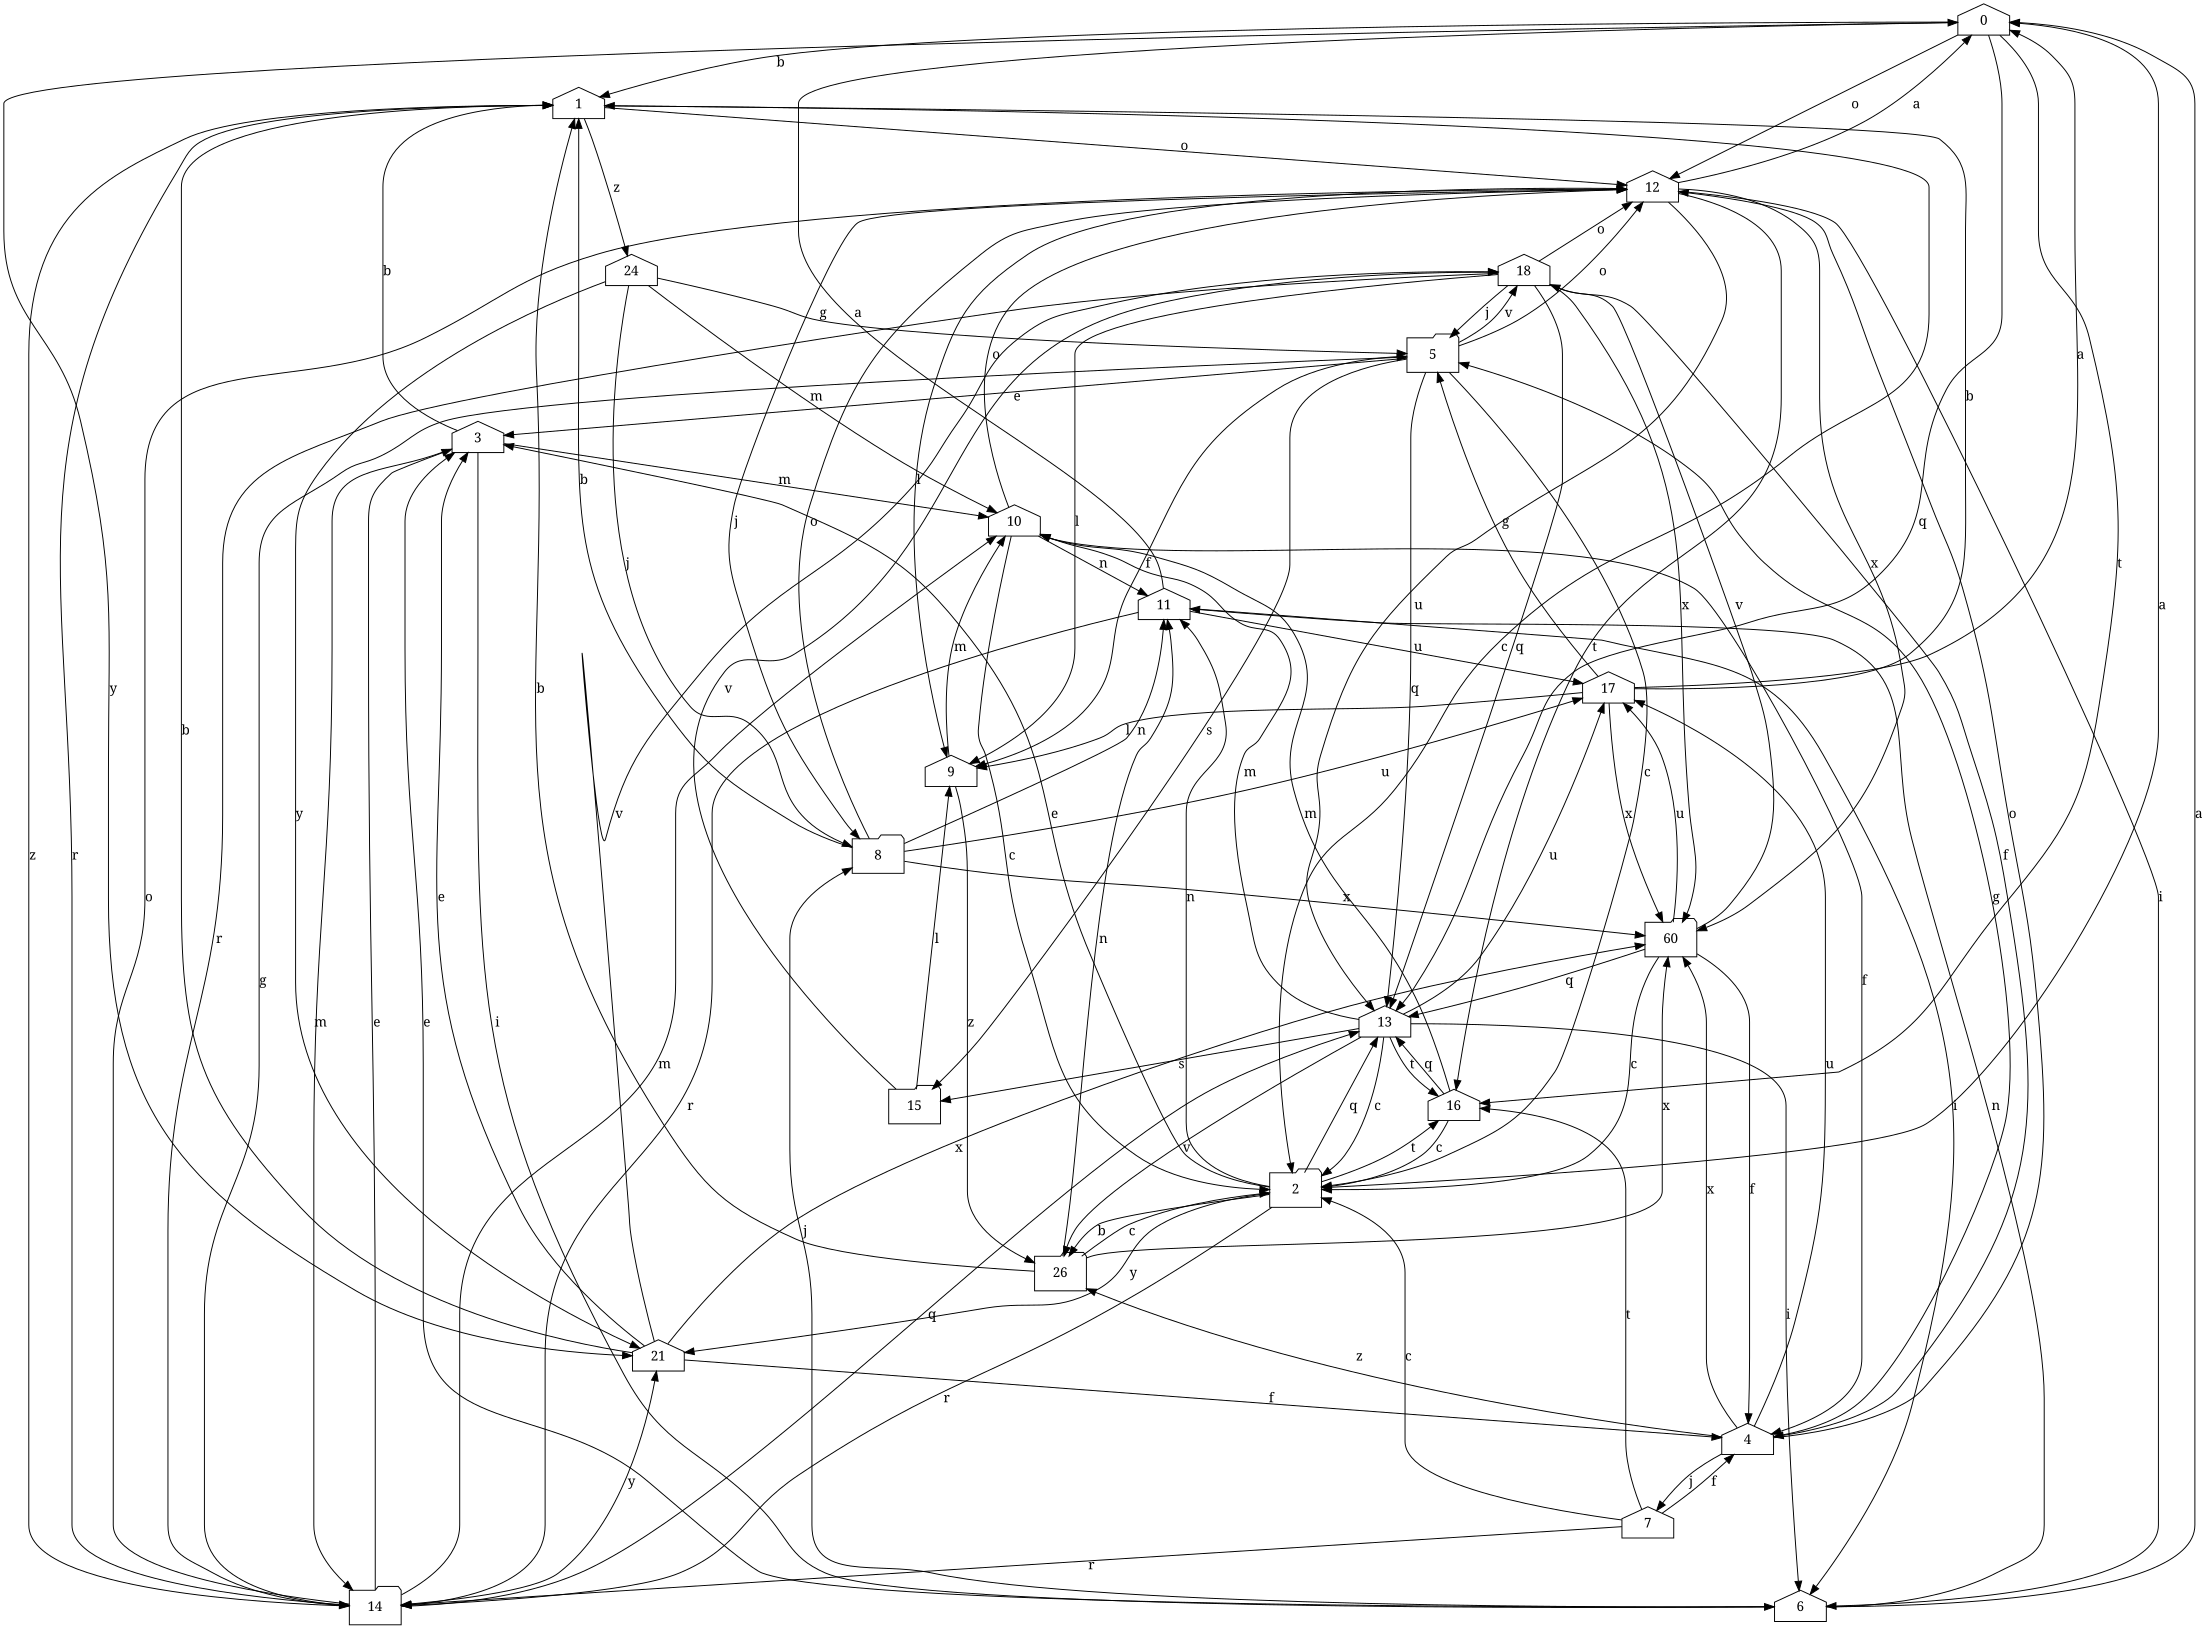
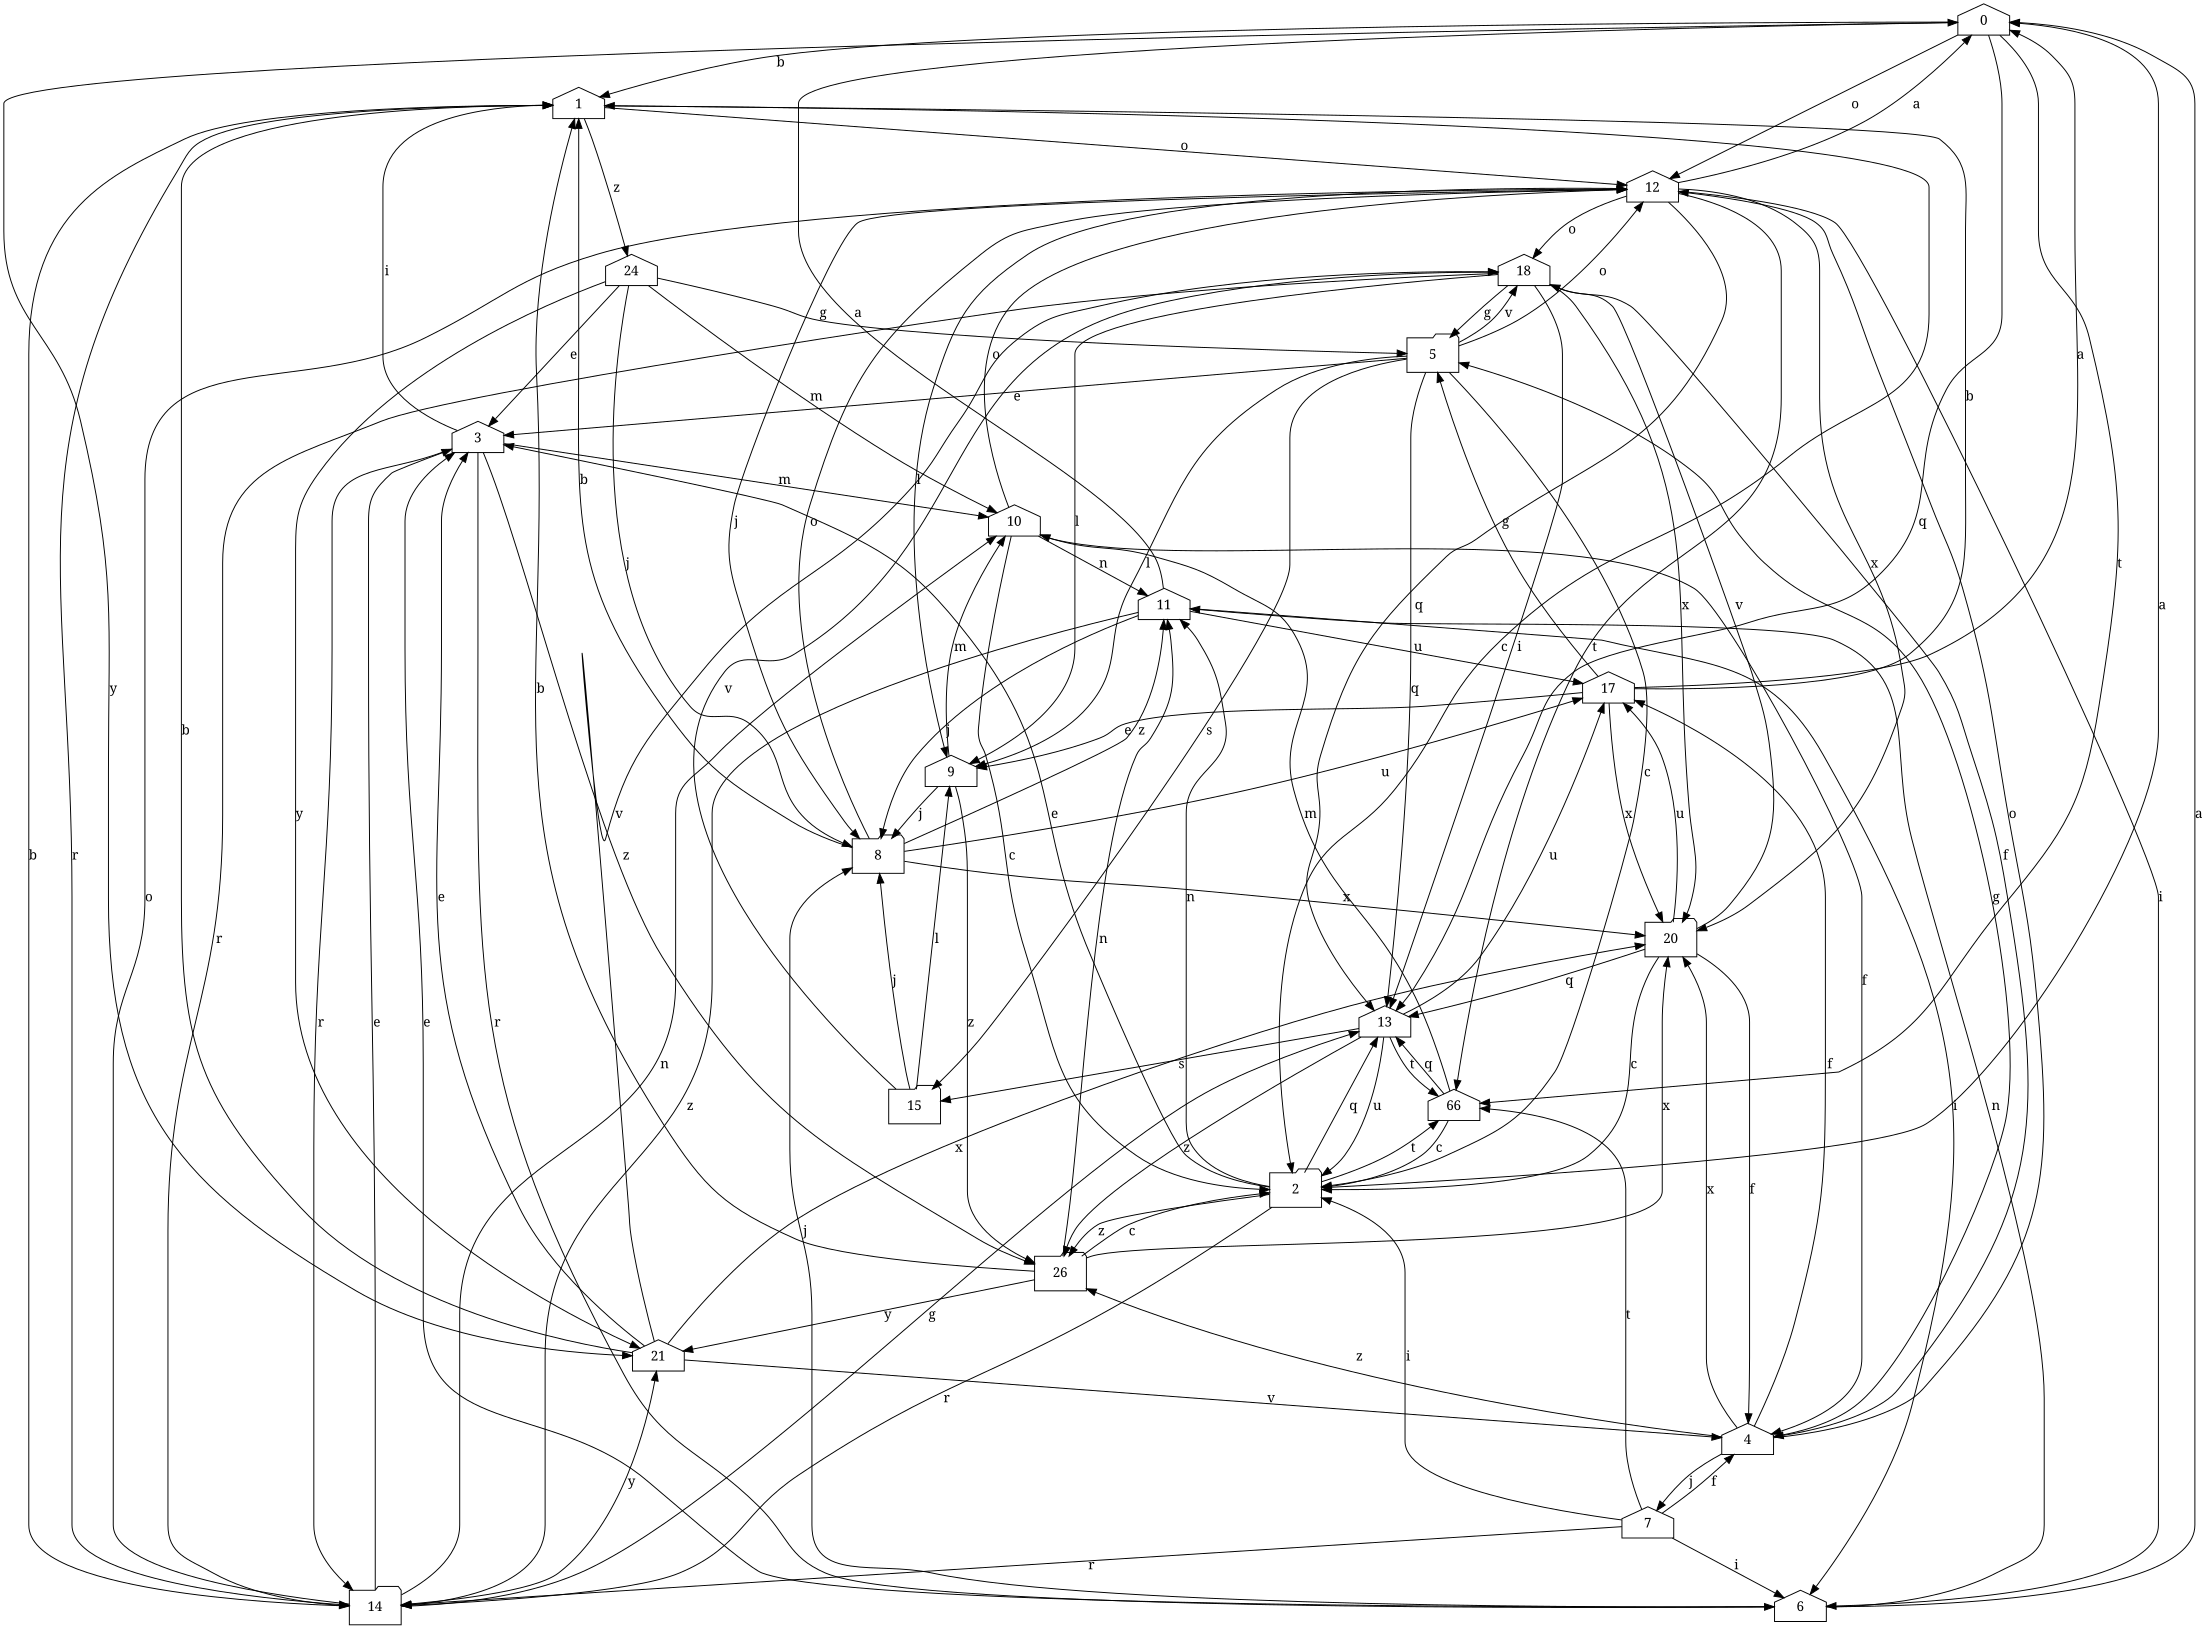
(1581, 234) -> (1578, 216)
(387, 272) -> (387, 272)
(1488, 313) -> (1488, 313)
none -> (557, 352)
(263, 538) -> none
(1148, 564) -> (1148, 564)
(1419, 606) -> (1419, 606)
(1520, 647) -> (1520, 647)
none -> (992, 690)
(1128, 731) -> (1128, 731)
(1142, 731) -> (1142, 731)
(1263, 733) -> none
none -> (917, 808)
(33, 856) -> (33, 856)
none -> (650, 933)
(1671, 940) -> (1671, 940)
none -> (892, 987)
(321, 1023) -> (321, 1023)
(498, 1023) -> (498, 1023)
(665, 1065) -> (665, 1065)
(1830, 1065) -> (1830, 1065)
(691, 1107) -> (691, 1107)
(1378, 1107) -> (1378, 1107)
(1454, 1107) -> (1454, 1107)
(1786, 1144) -> (1724, 1566)
(1187, 1148) -> (1187, 1148)
(1102, 1232) -> (1102, 1232)
(998, 1307) -> (863, 1314)
(932, 1315) -> (932, 1315)
(1408, 1357) -> (1408, 1357)
(1272, 1399) -> (1272, 1399)
